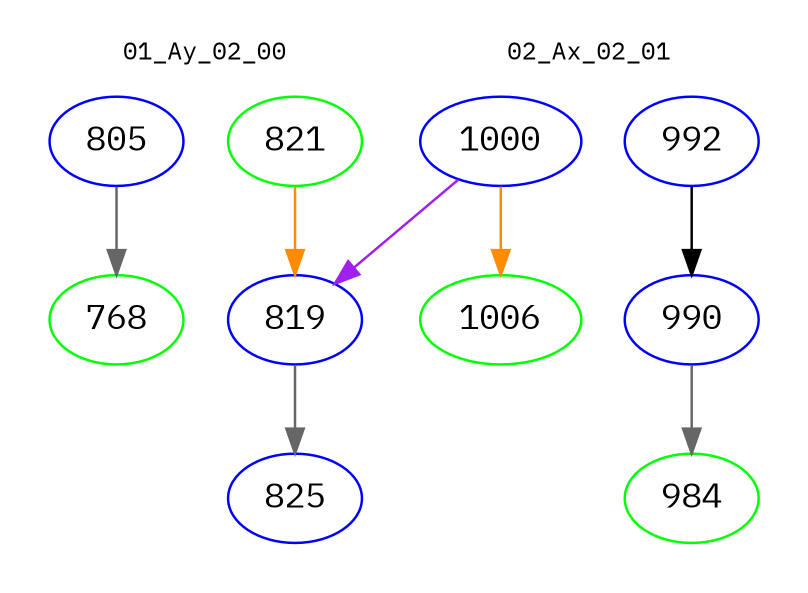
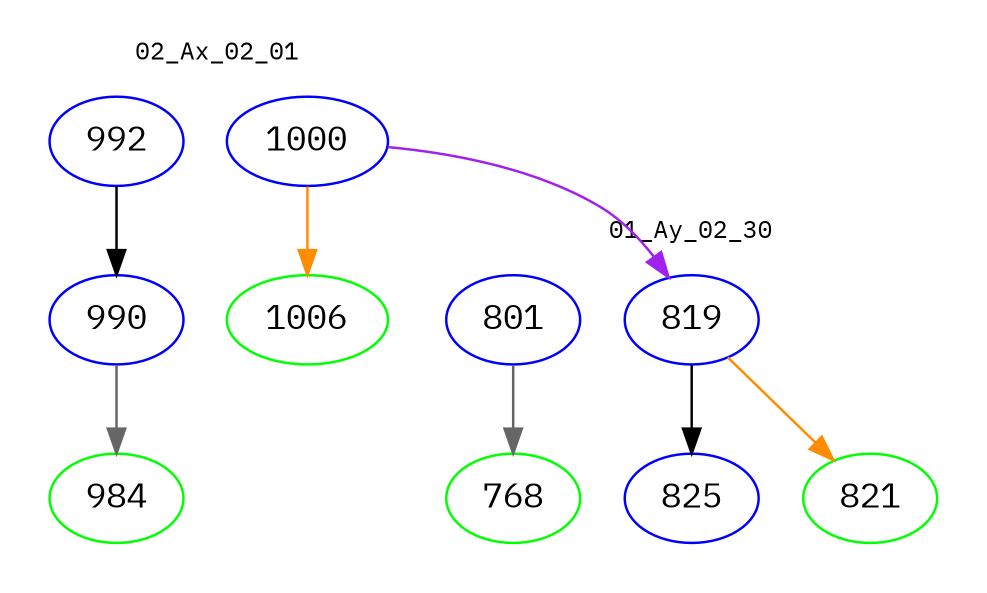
(206, 53) -> (692, 232)
(117, 141) -> (513, 320)
(295, 218) -> (772, 400)
(295, 397) -> (692, 397)
